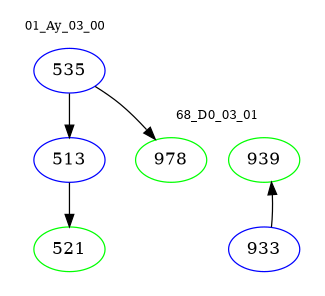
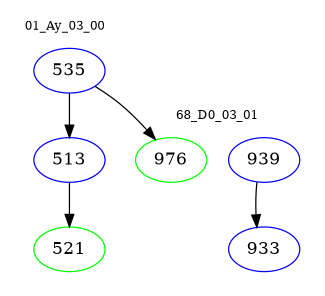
(171, 160) -> (171, 160)
(264, 160) -> (264, 160)
(272, 211) -> (256, 198)
